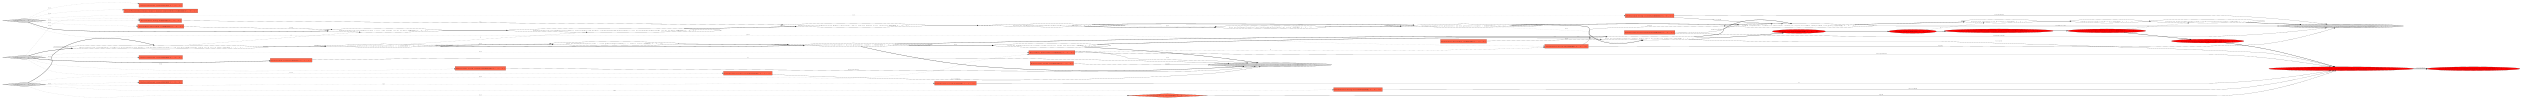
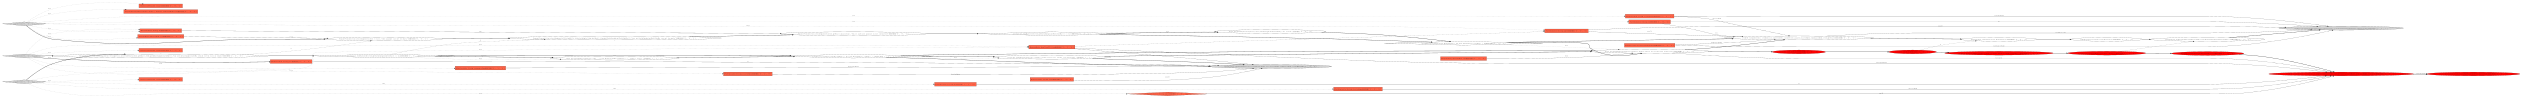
none -> (1650, 22)
